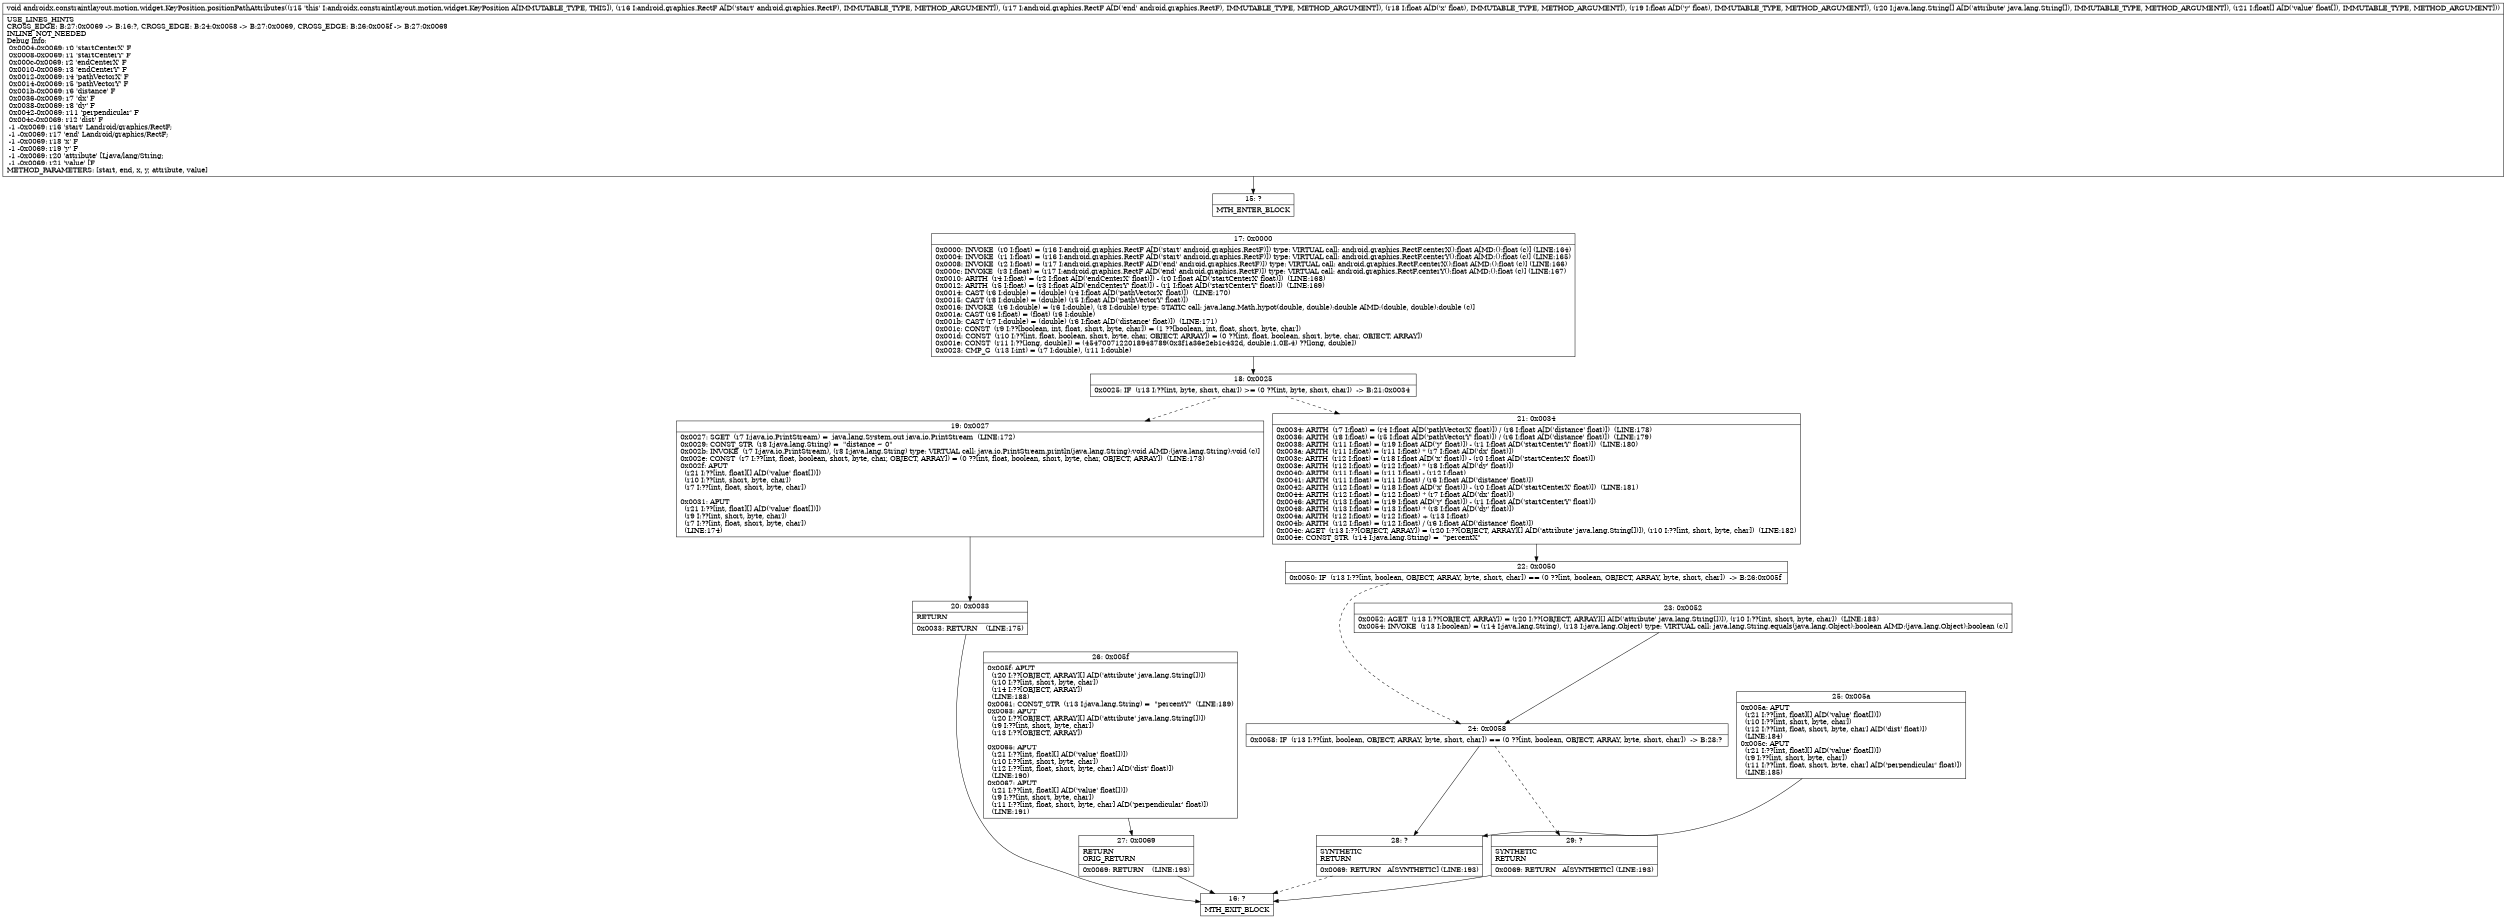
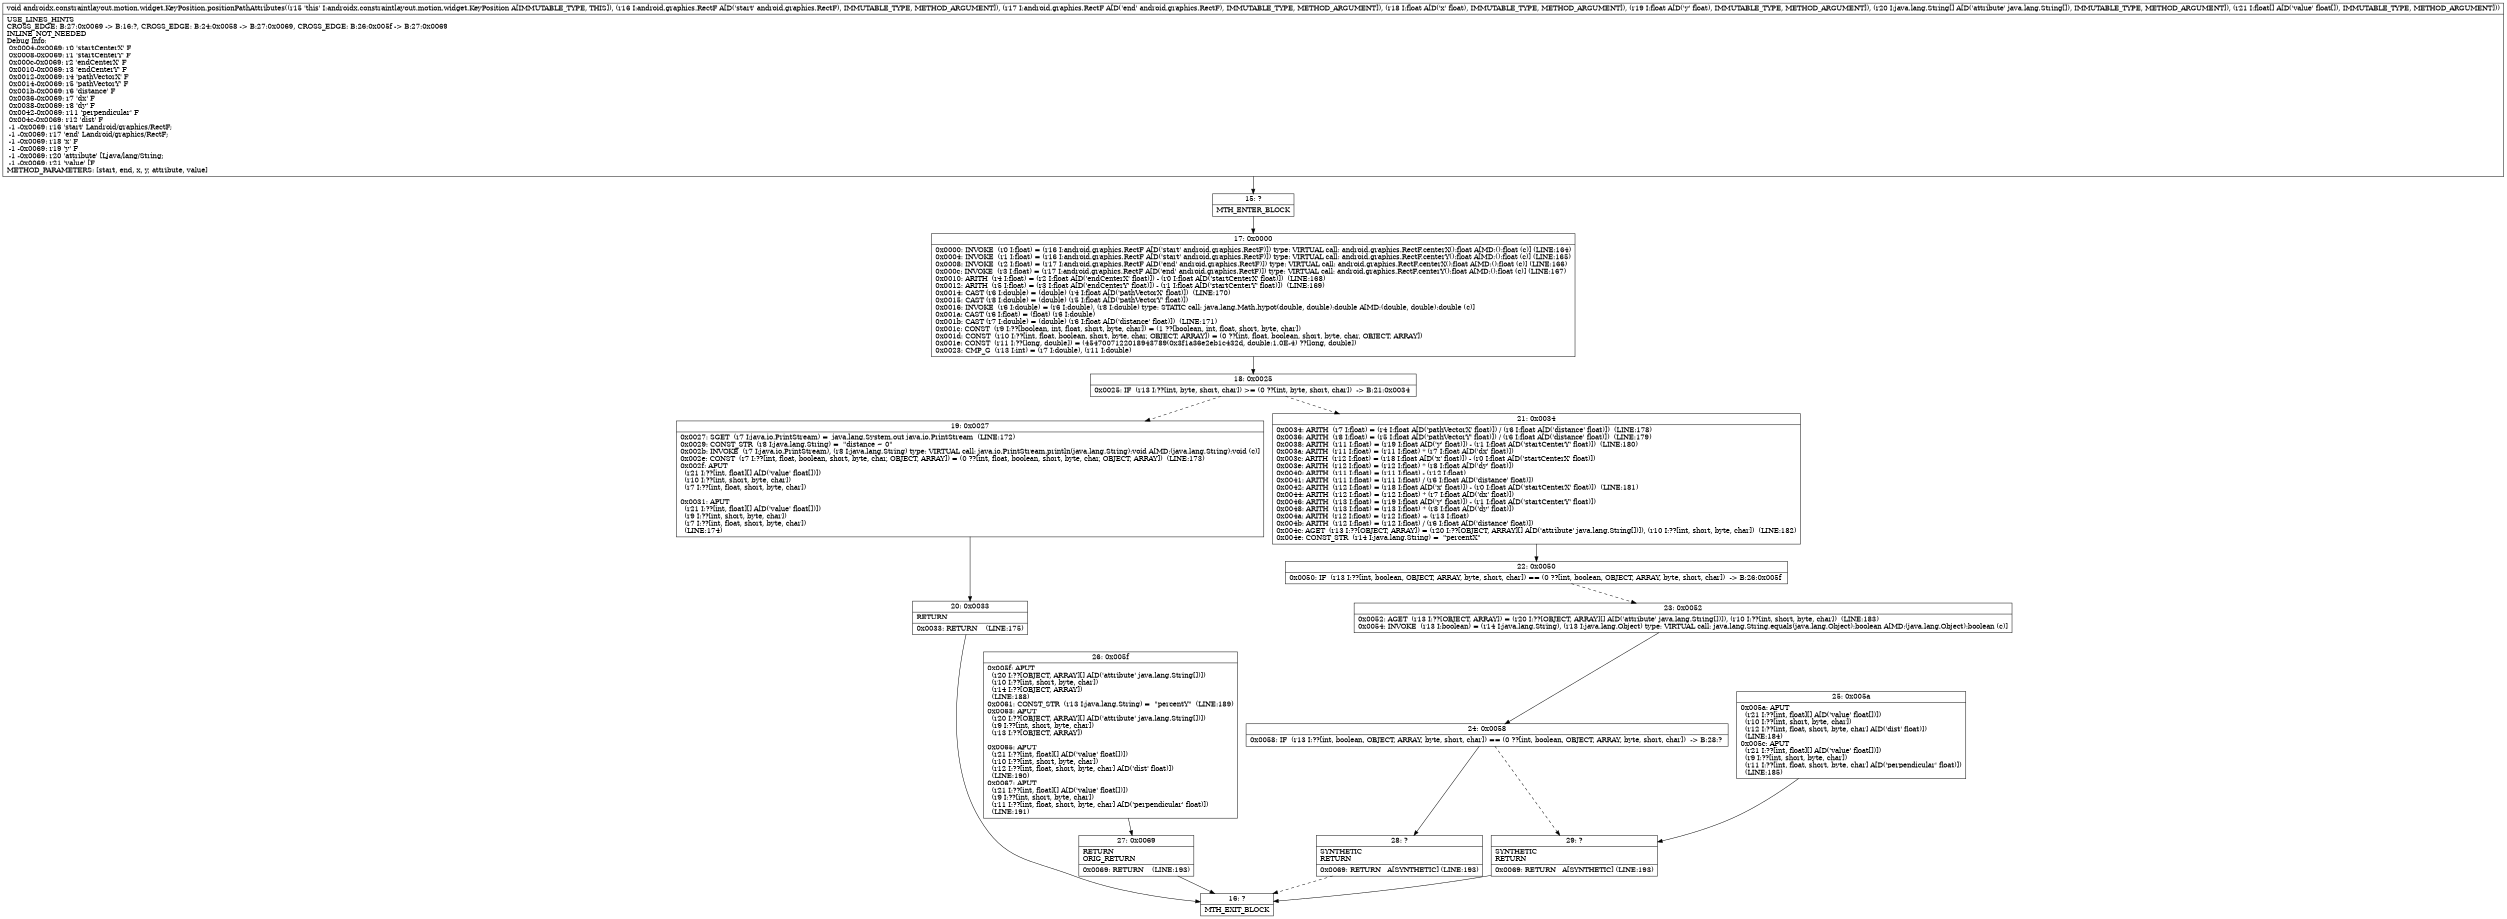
none -> (1253, 222)
(1360, 663) -> (1601, 593)
(1651, 835) -> (1734, 817)
